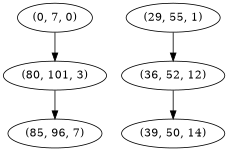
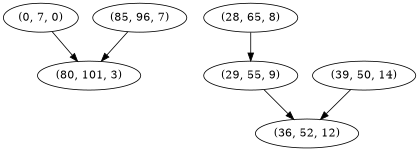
(173, 18) -> (251, 76)
none -> (251, 18)
(55, 101) -> (117, 43)
(173, 101) -> (338, 102)
